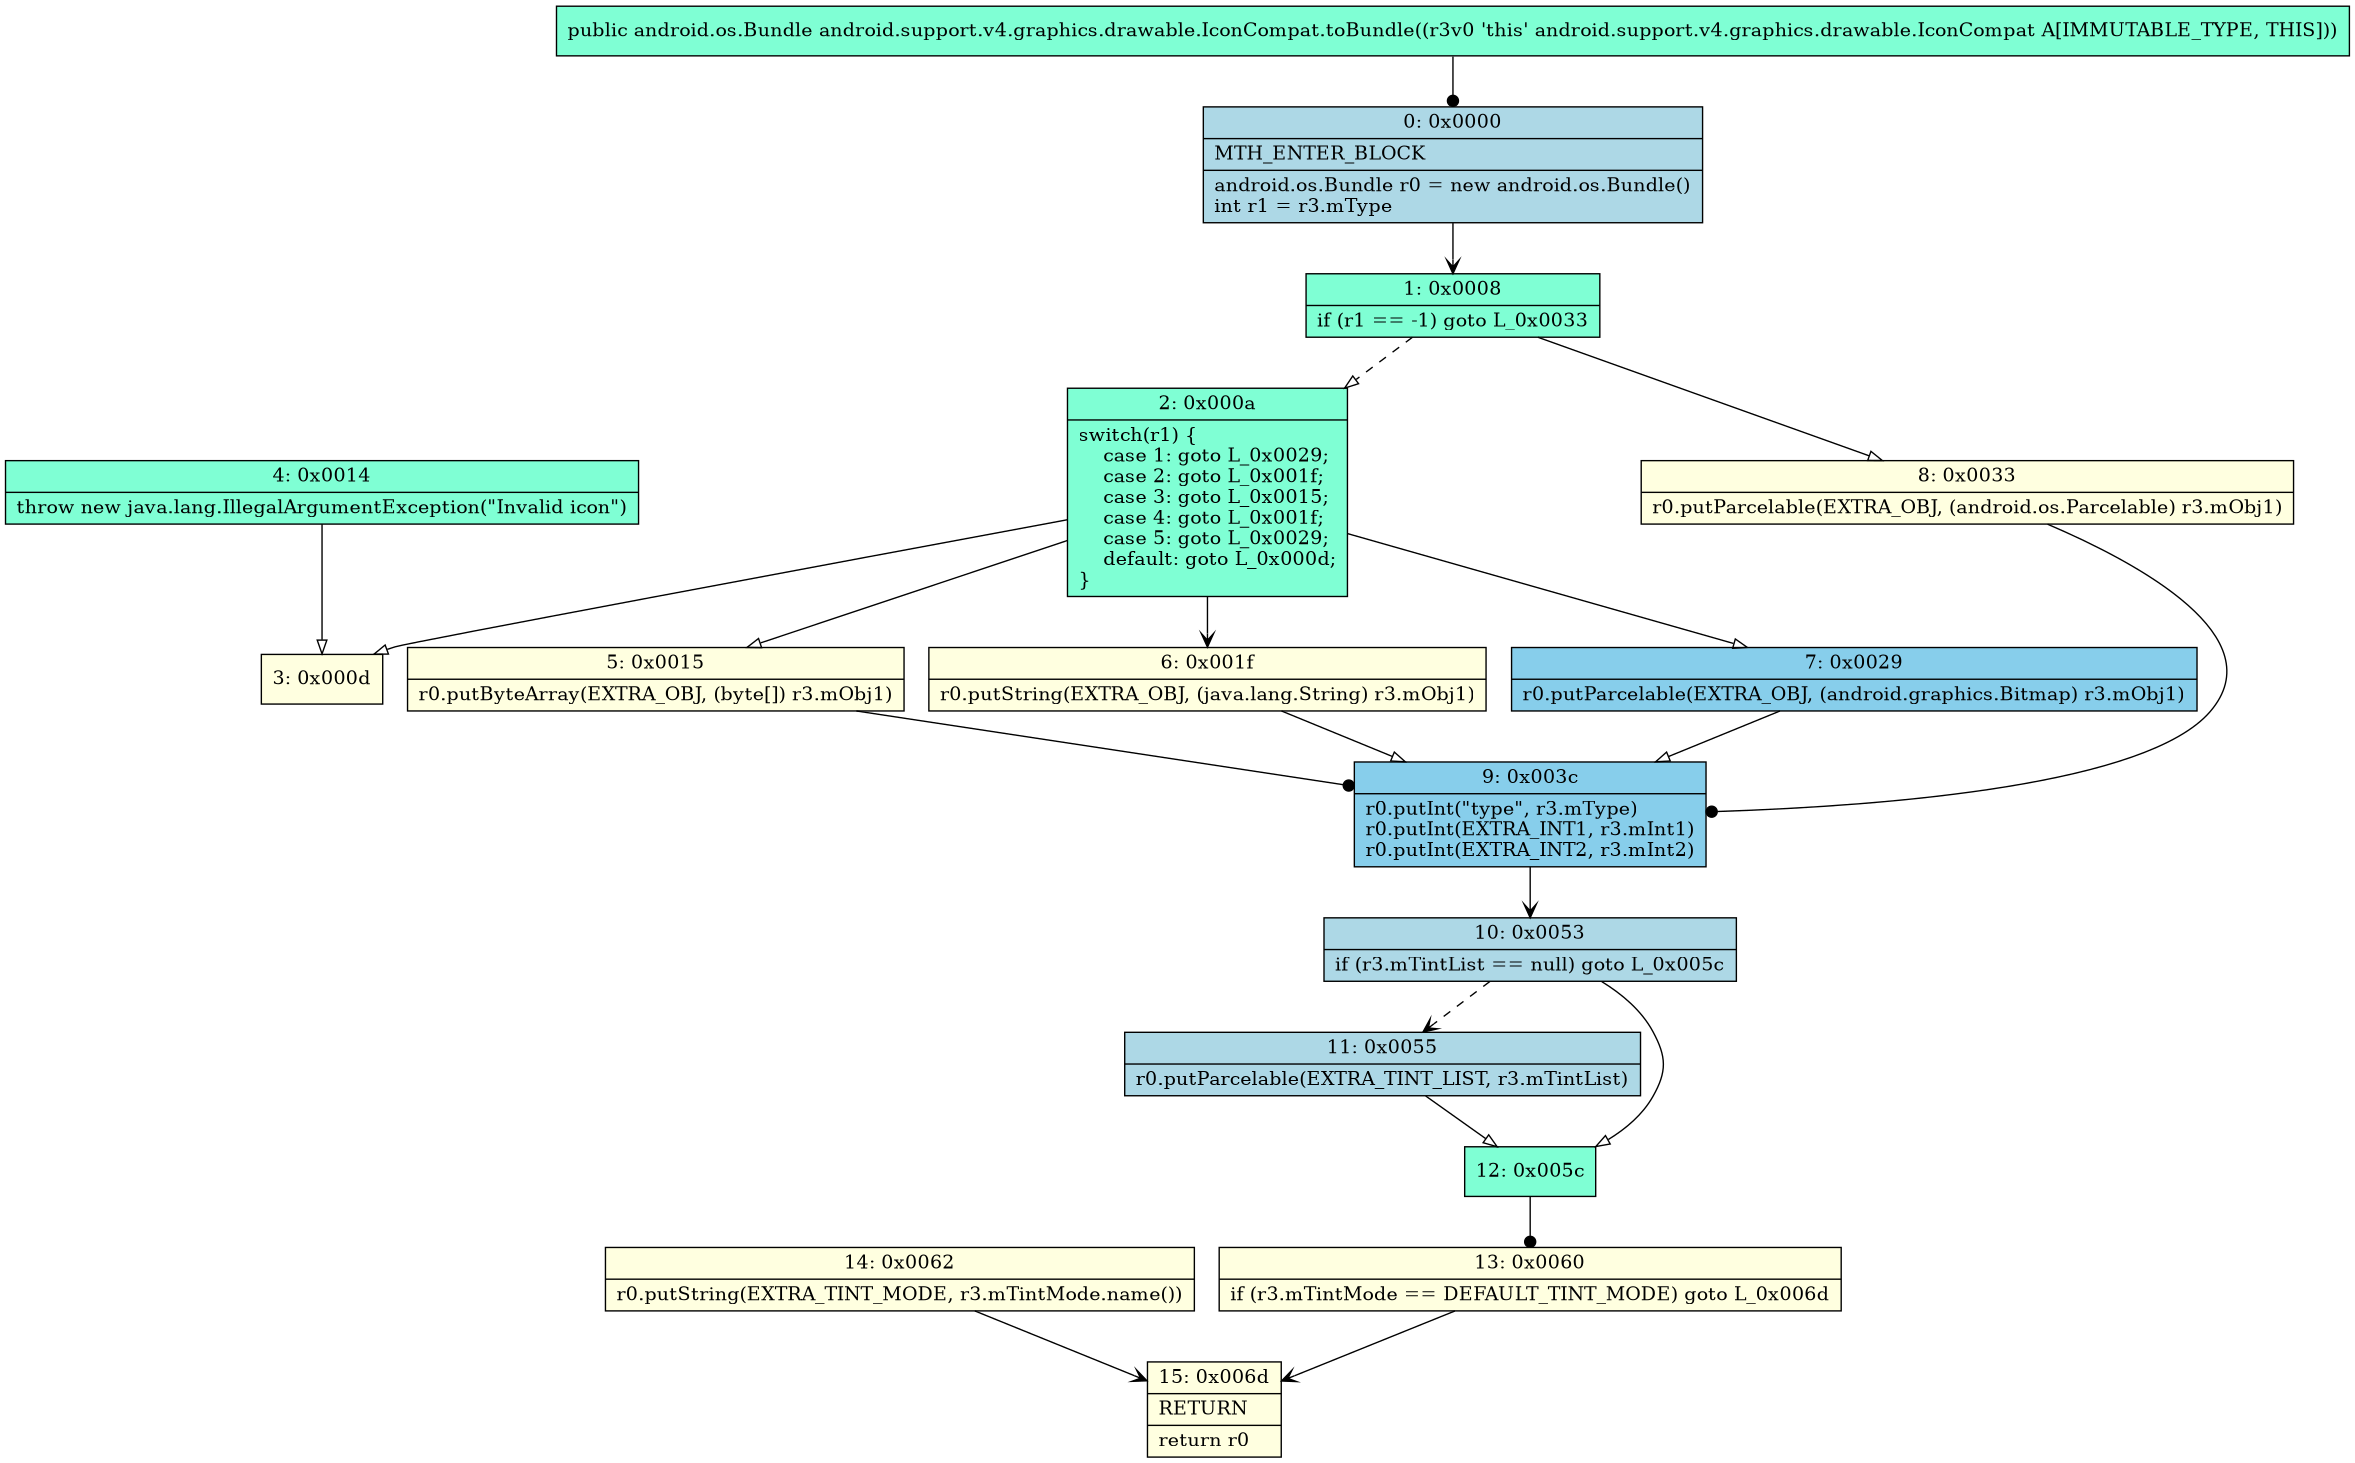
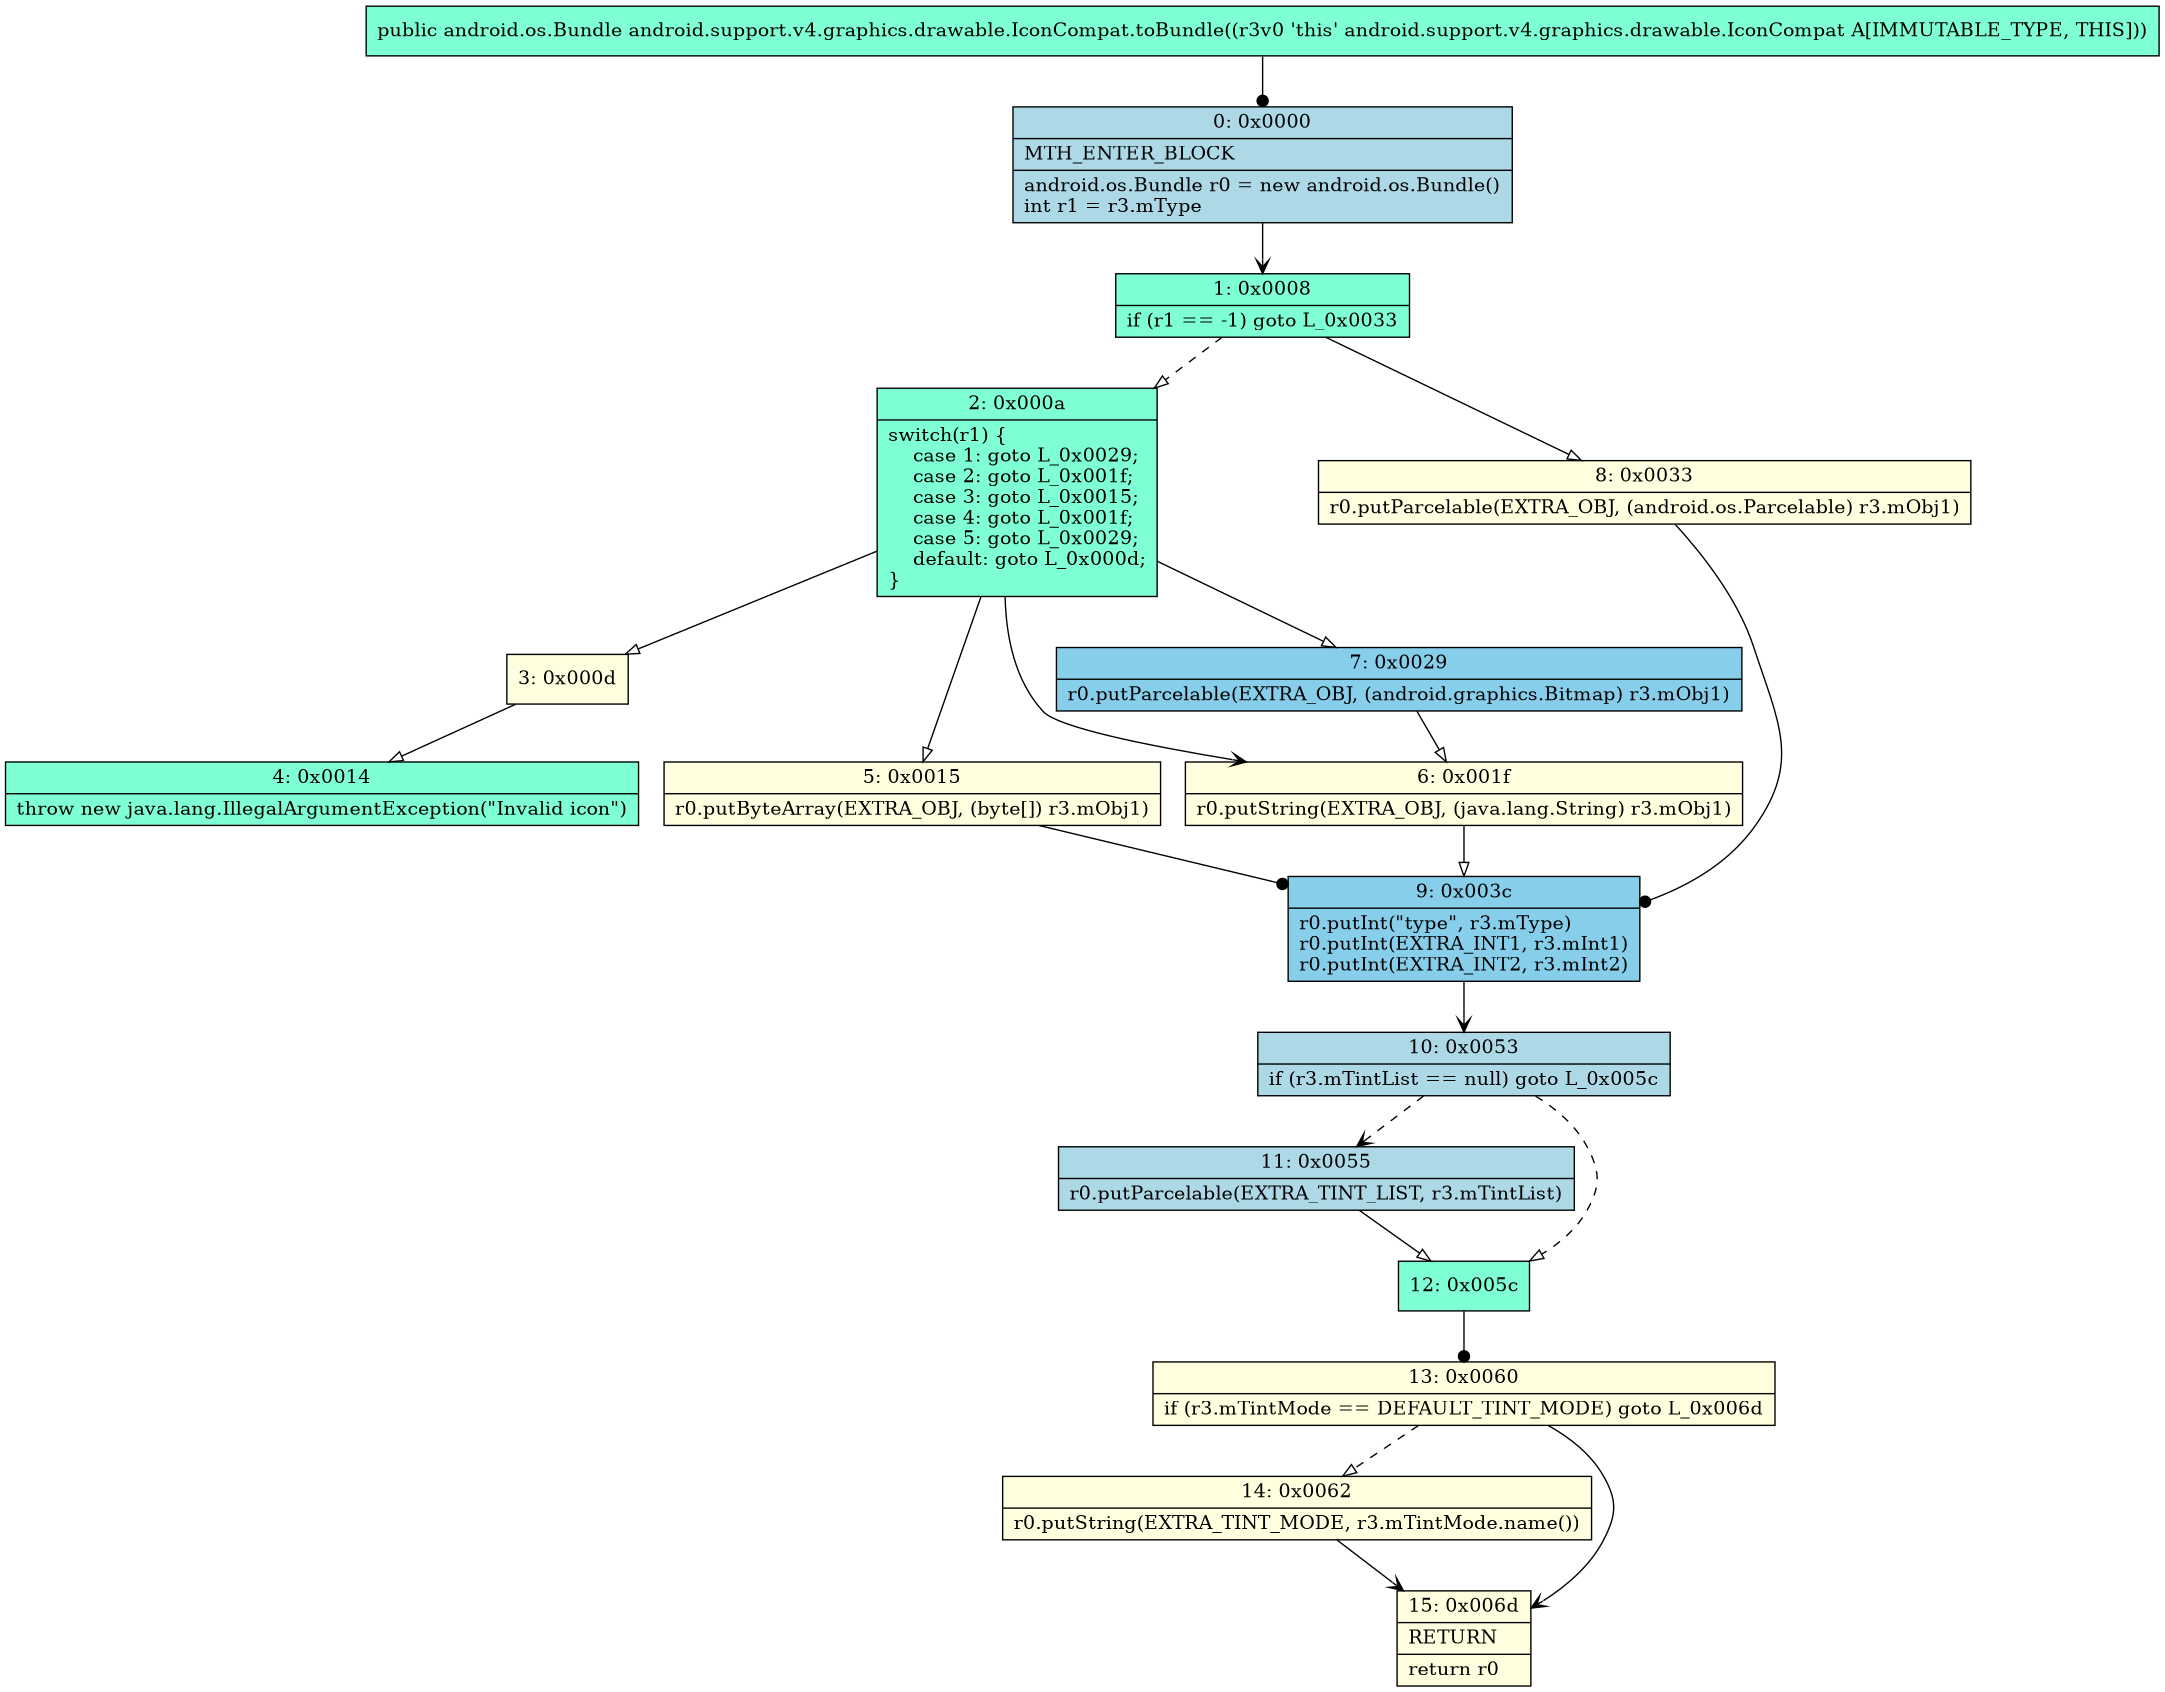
(322, 582) -> (459, 730)
(1724, 734) -> (1428, 730)
(1663, 1059) -> (1597, 1174)
none -> (1386, 1447)
